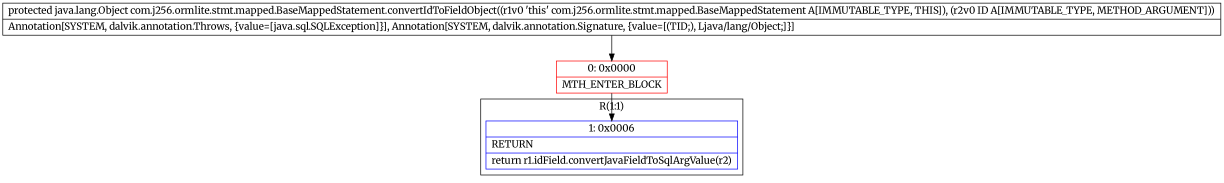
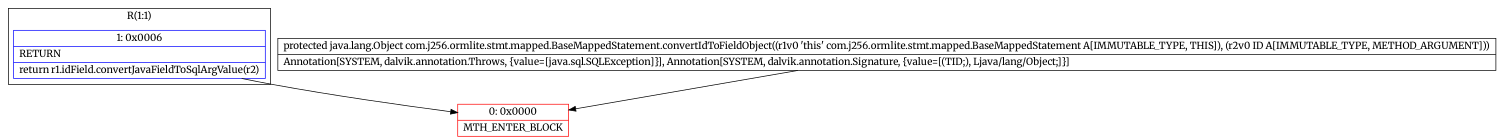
(612, 104) -> (346, 97)
